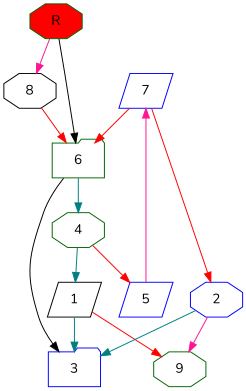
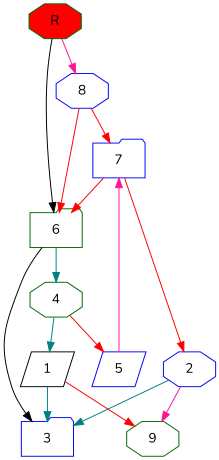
(30, 91) -> (82, 91)
(146, 91) -> (119, 160)
none -> (98, 121)
